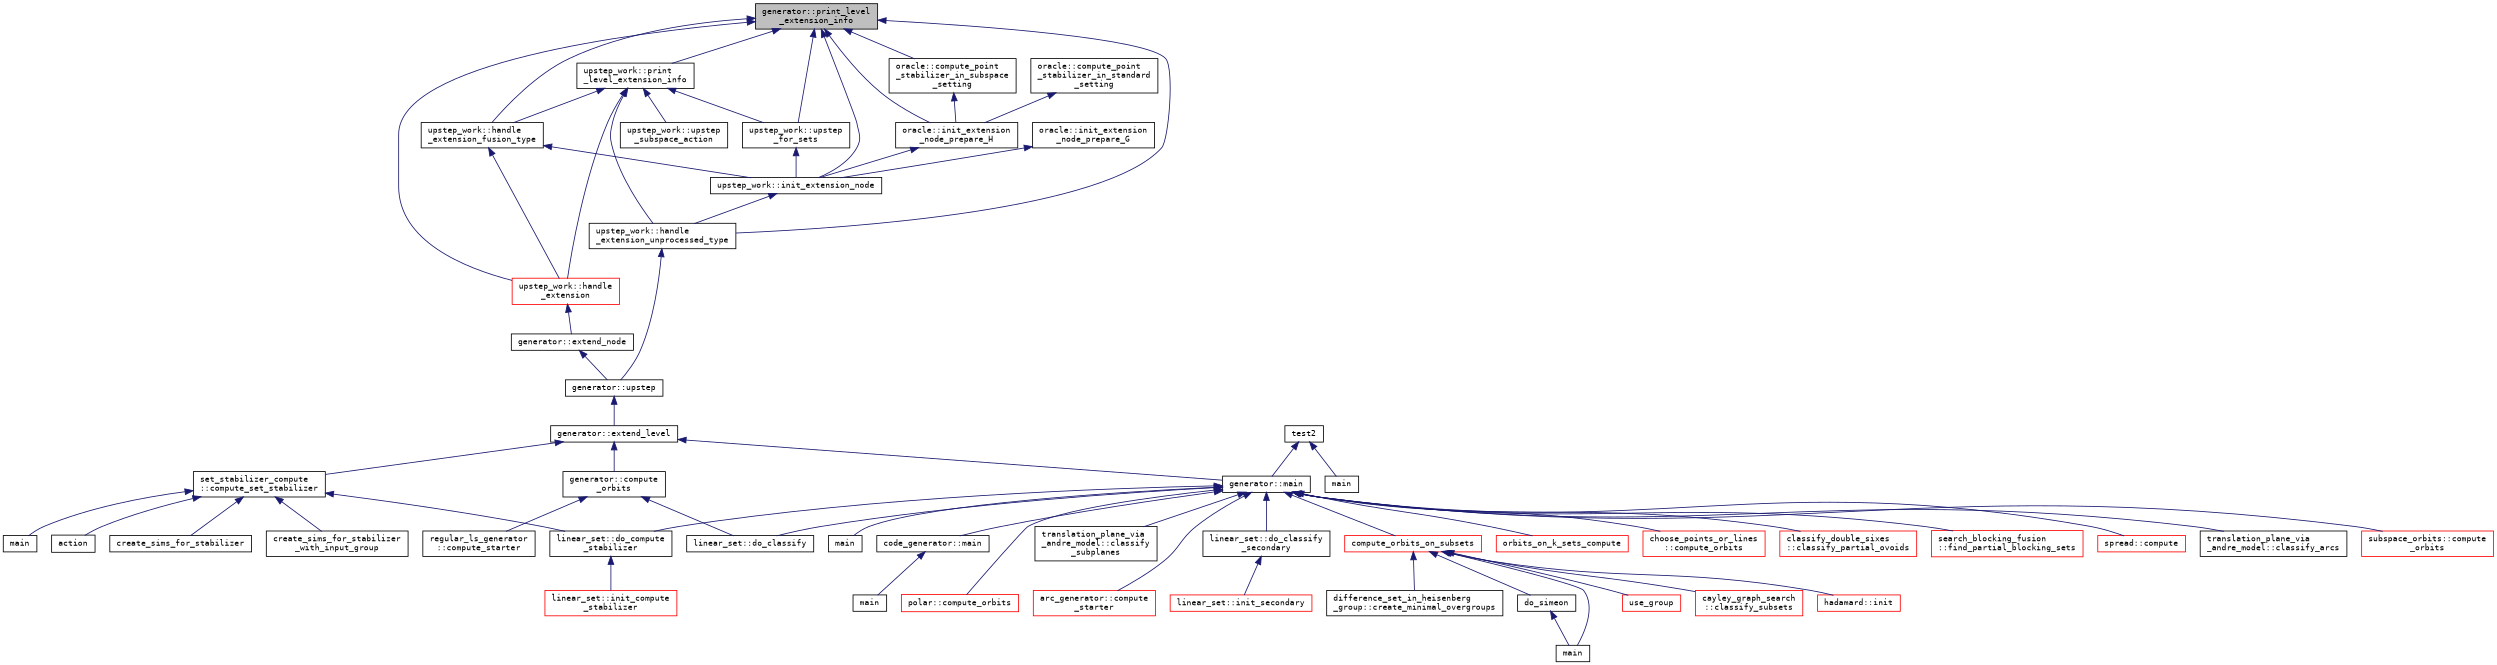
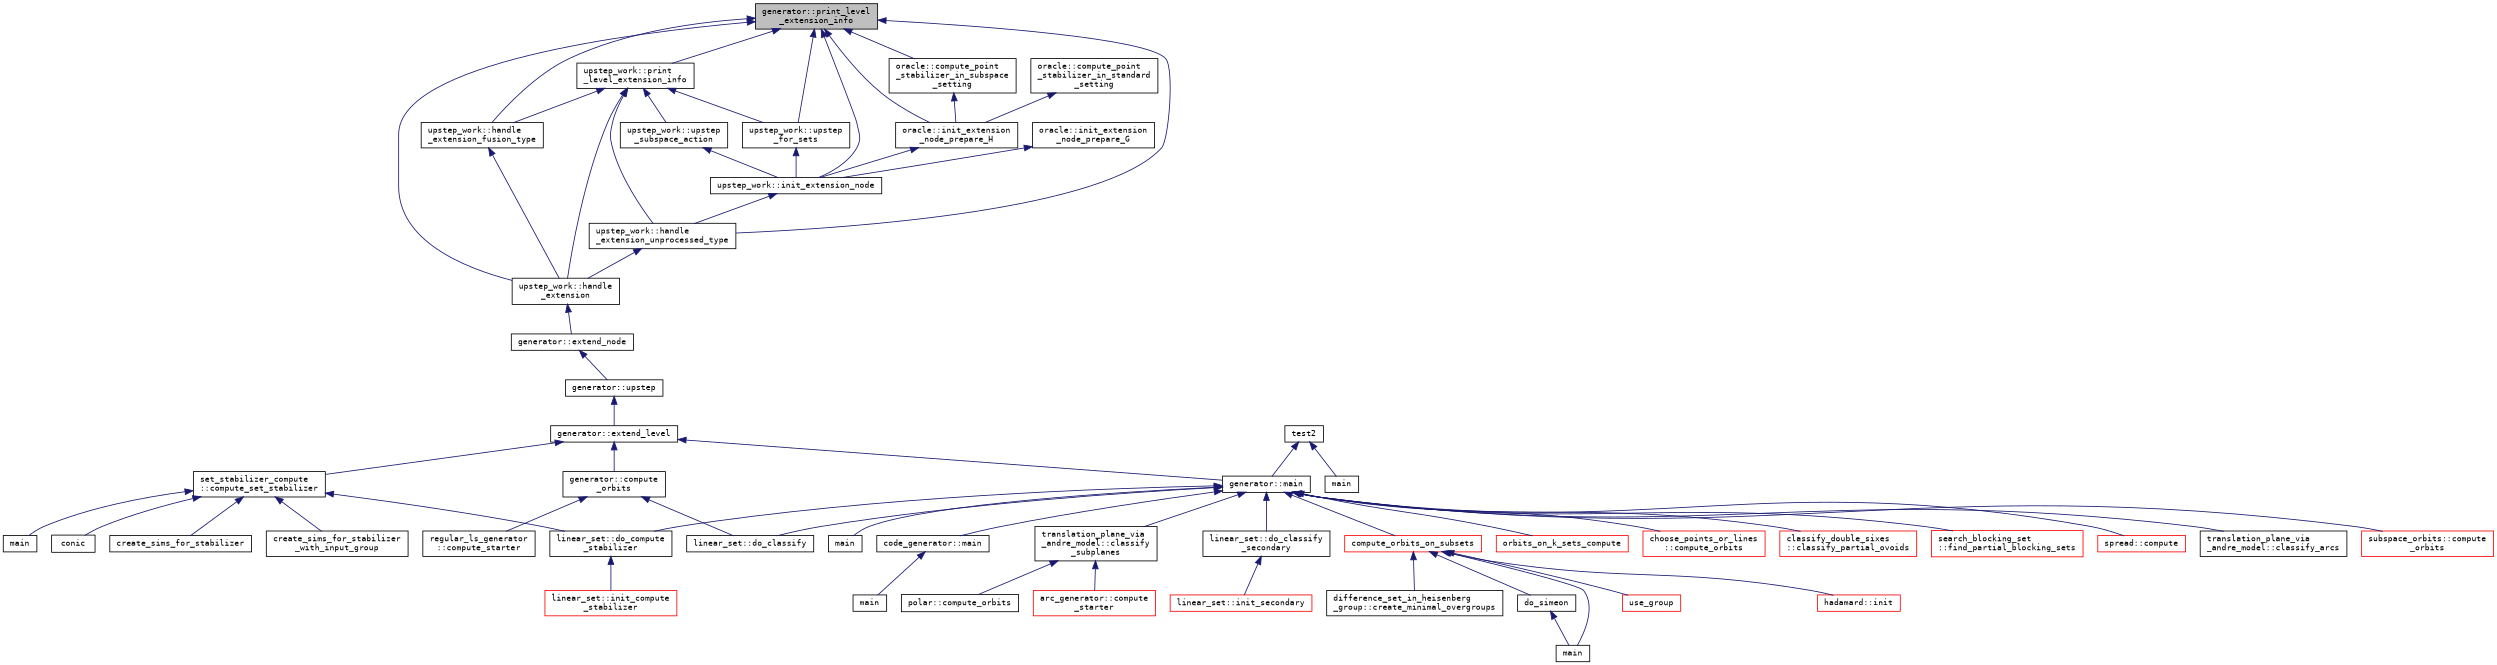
(652, 162) -> (744, 164)
(566, 291) -> (566, 291)
(650, 322) -> (611, 265)
(1028, 527) -> (1014, 579)
(1180, 543) -> (1095, 580)
(73, 544) -> (73, 544)
(2007, 544) -> (2007, 544)
(960, 603) -> (960, 603)
(1749, 603) -> none
